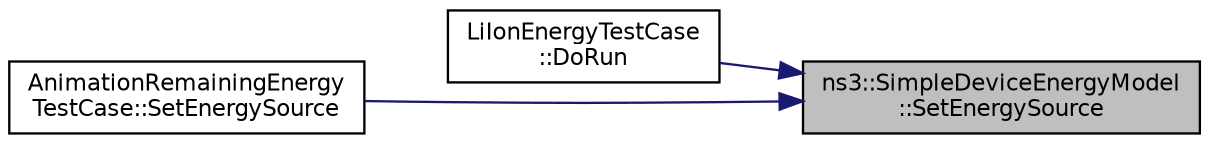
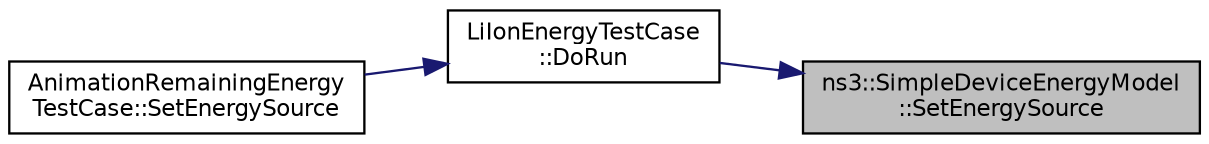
(572, 103) -> (394, 71)
